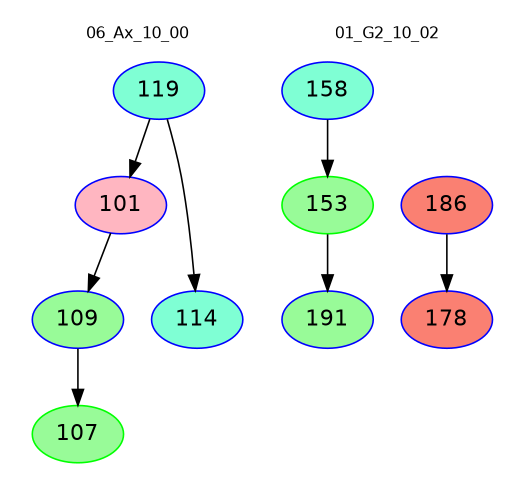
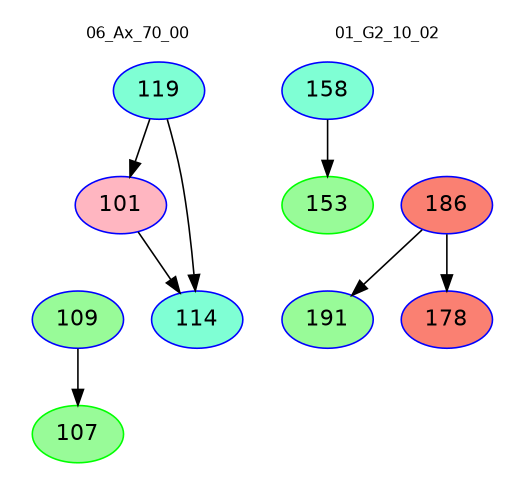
(138, 34) -> (138, 34)
(102, 255) -> (155, 256)
(328, 255) -> (393, 257)
